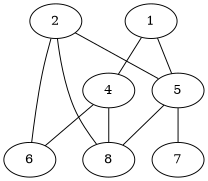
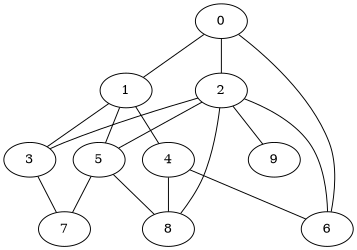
none -> (221, 21)
none -> (30, 160)
none -> (274, 160)
